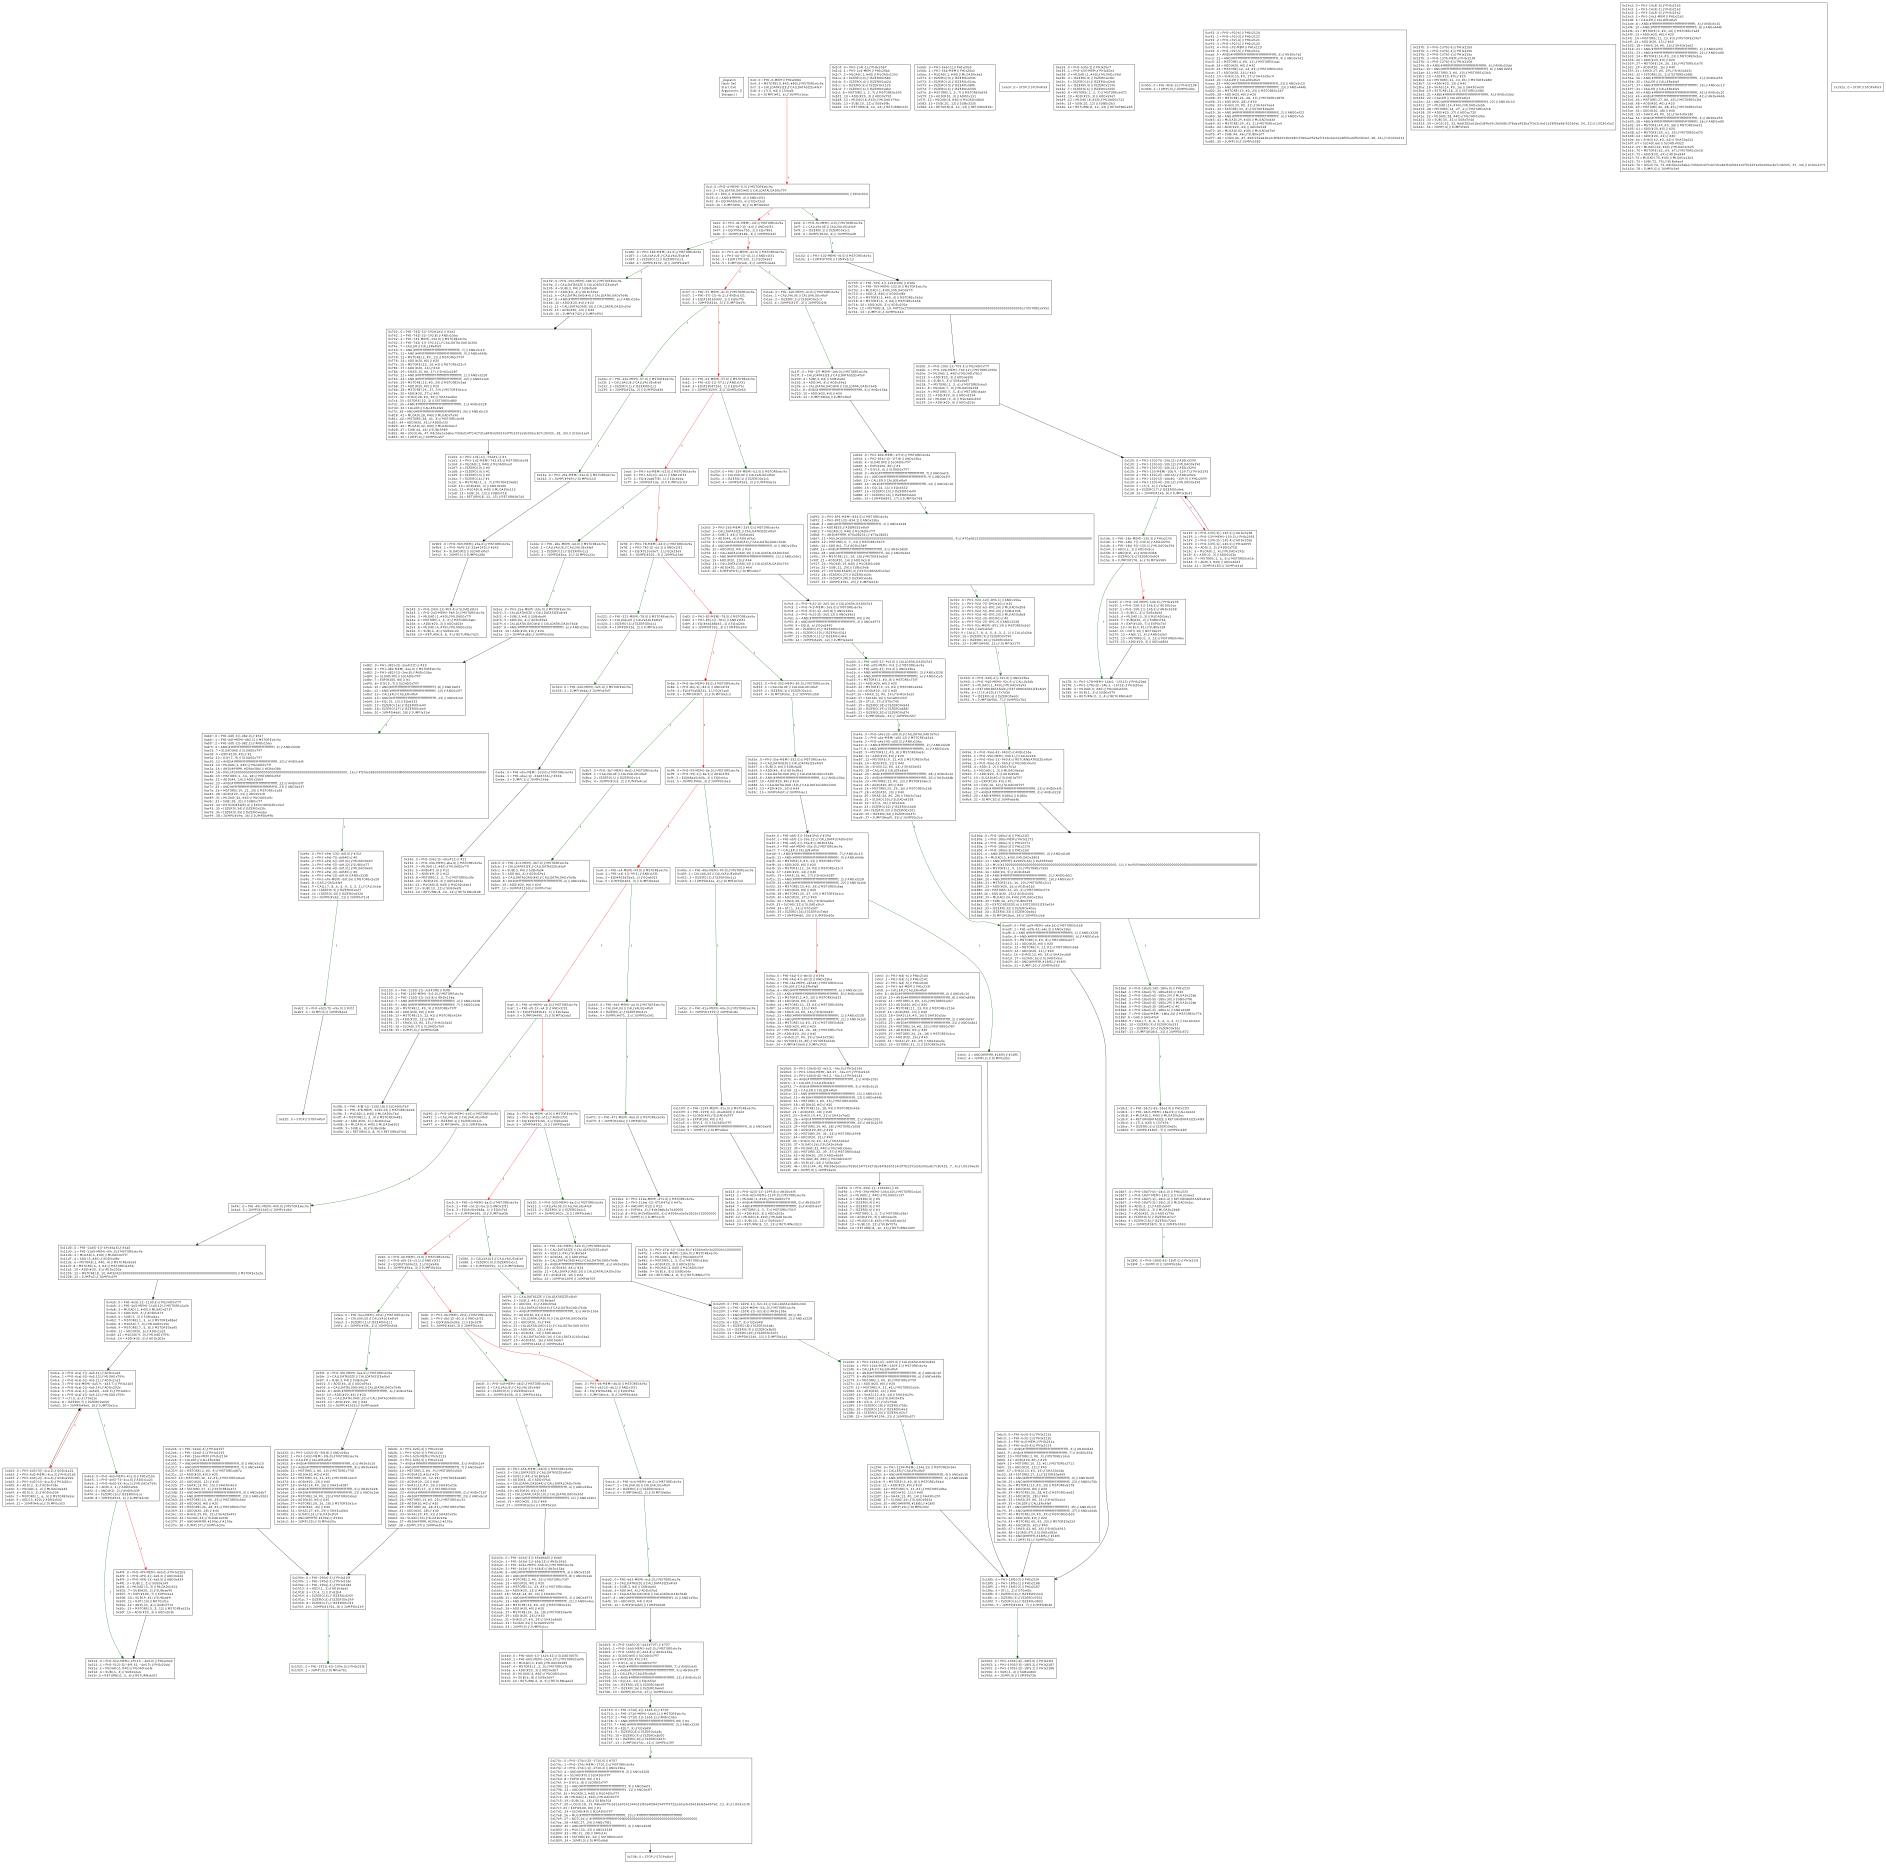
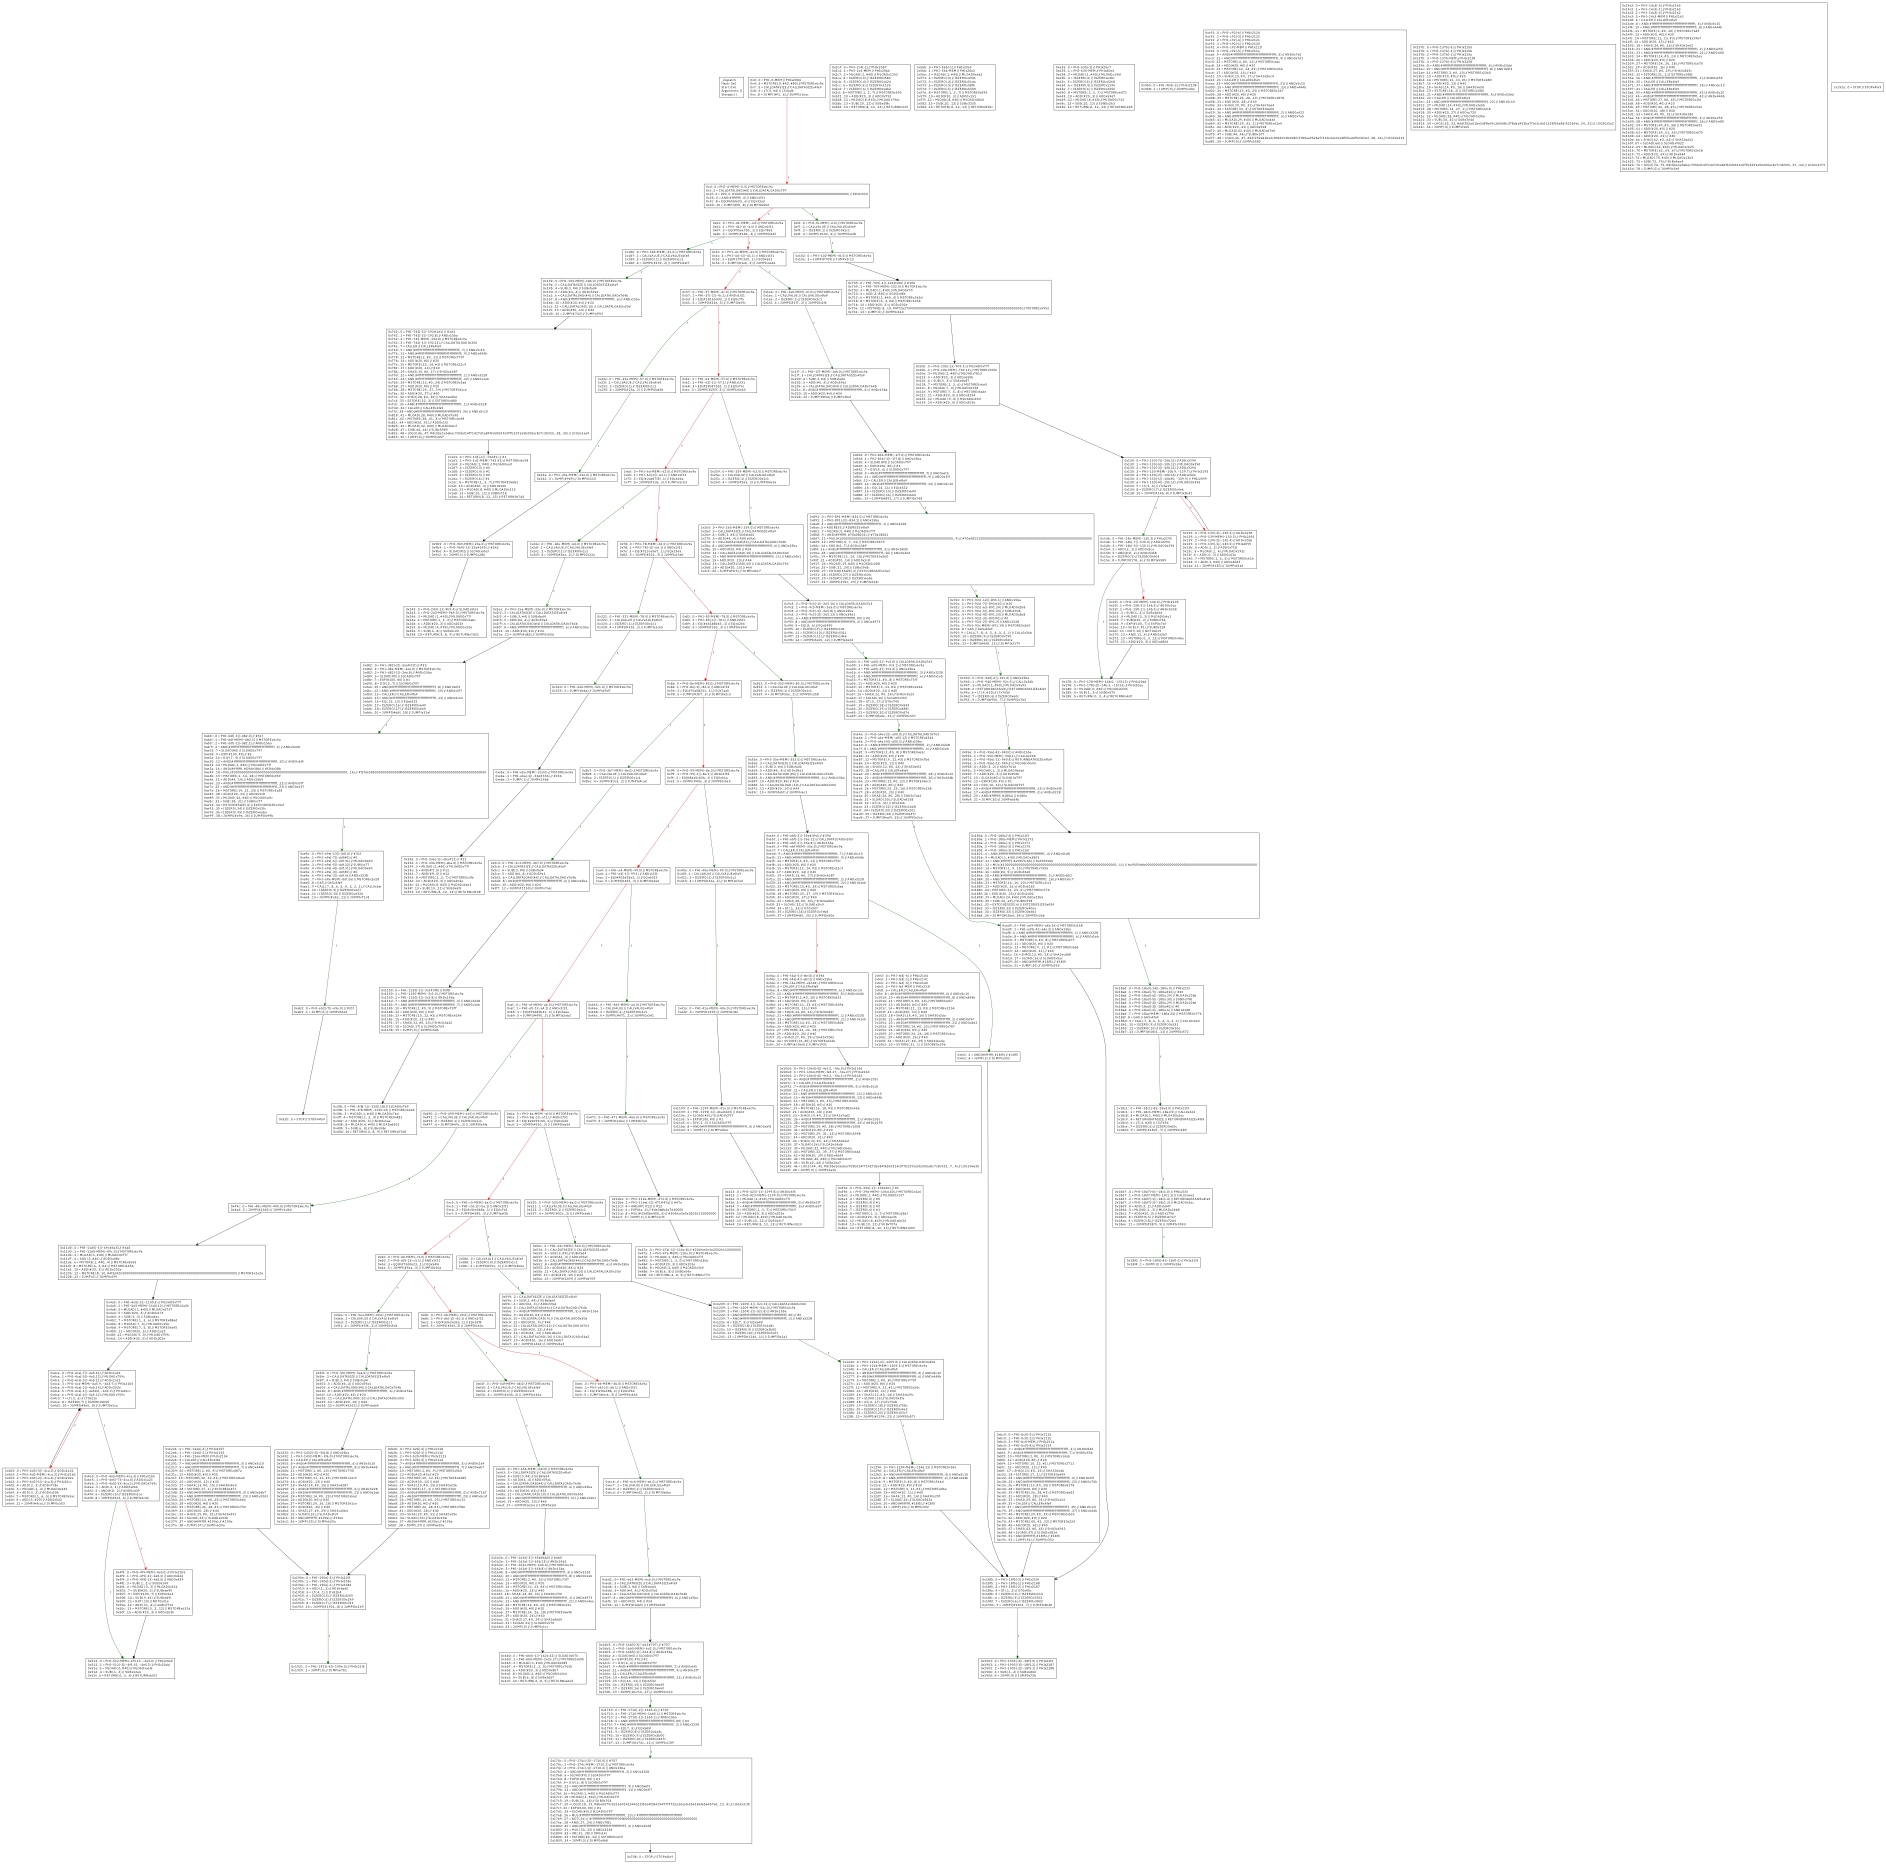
(1025, 87) -> none
